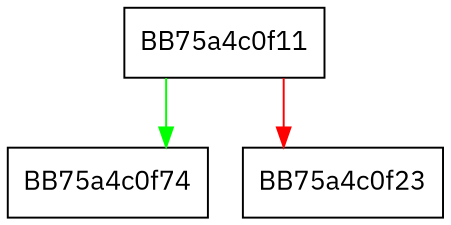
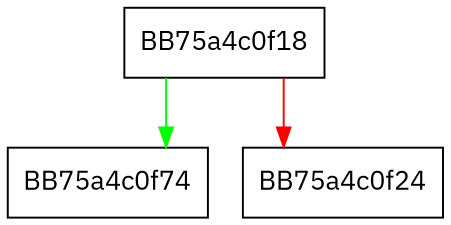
(224, 43) -> (224, 43)
(343, 183) -> (343, 183)
